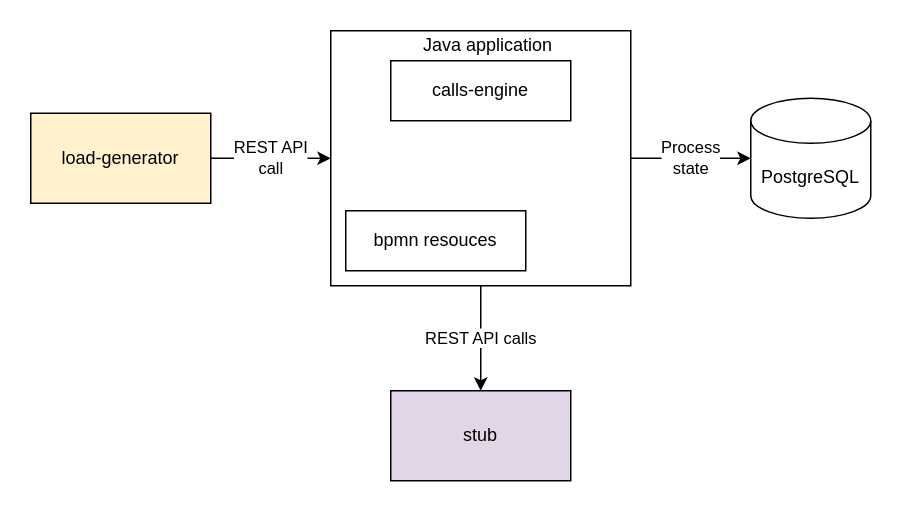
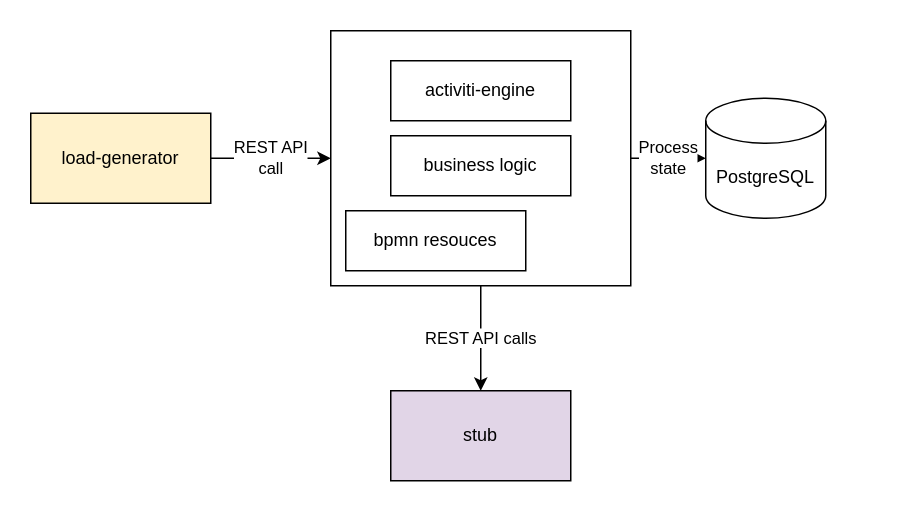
(488, 46) -> none
(481, 91) -> (481, 91)
(811, 158) -> (766, 158)
none -> (481, 166)
